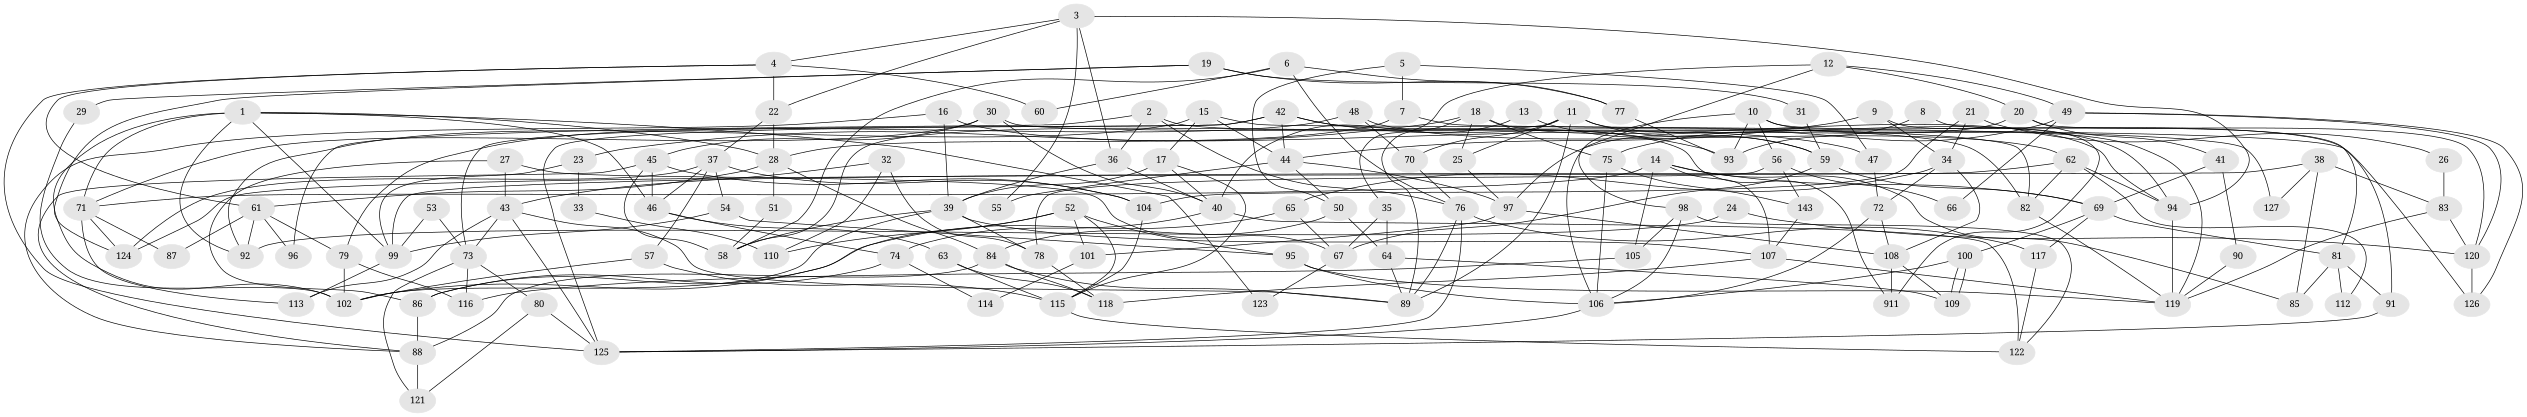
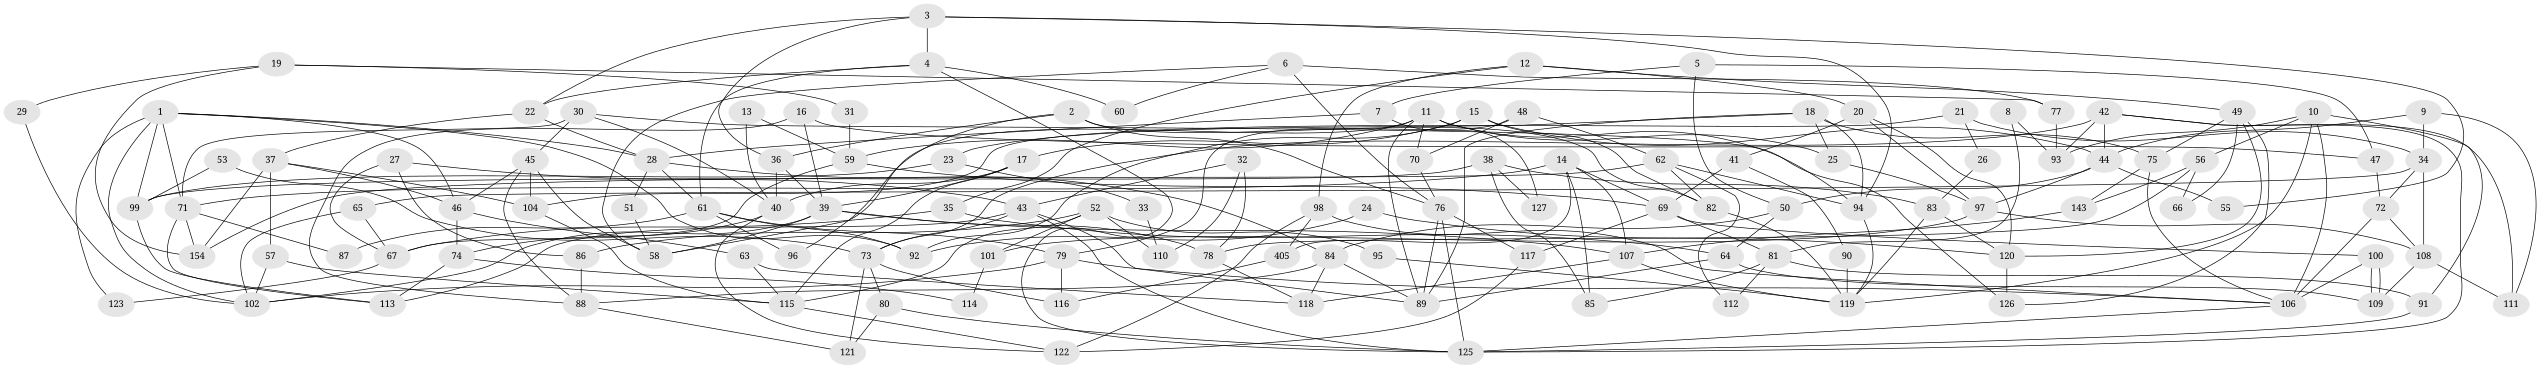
(726, 208) -> none
(124, 257) -> (197, 257)
(1633, 257) -> (1282, 257)
(656, 279) -> (431, 275)
(1454, 295) -> (1644, 288)
(1891, 305) -> (2511, 305)
